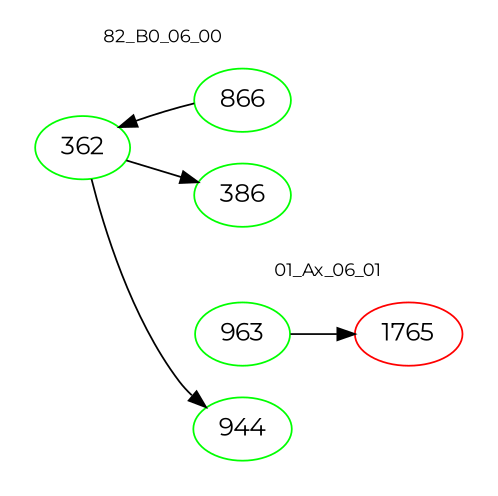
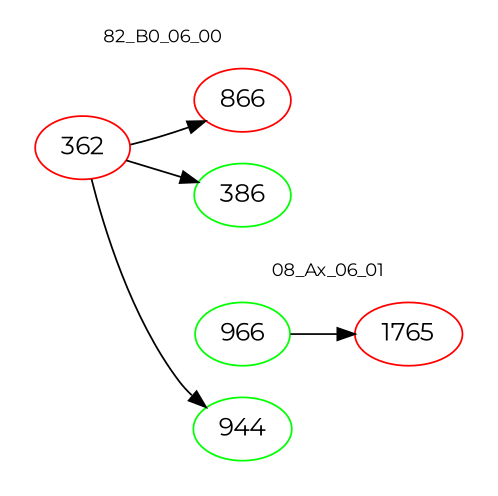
(243, 100) -> (243, 100)
(165, 111) -> (160, 137)
(83, 148) -> (83, 148)
(328, 272) -> (328, 272)
(243, 334) -> (243, 334)
